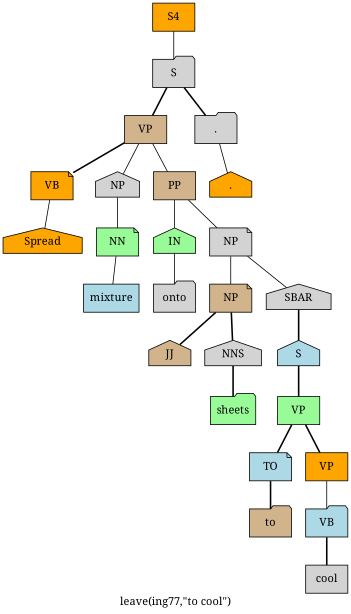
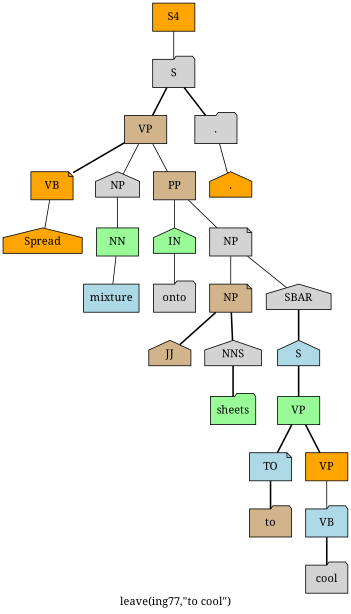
(118, 242) -> (118, 242)
(327, 579) -> (327, 579)
